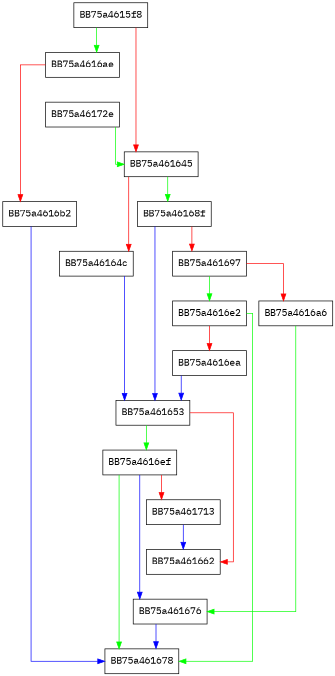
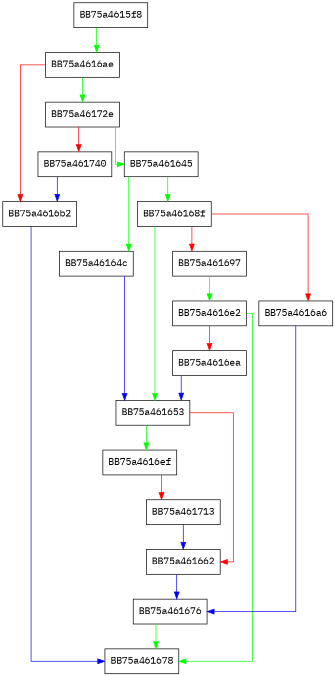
none -> (82, 86)
(136, 86) -> none
none -> (75, 164)
(129, 211) -> (129, 211)
(280, 264) -> (300, 214)
(155, 310) -> (155, 310)
(296, 510) -> (296, 510)
(140, 534) -> (177, 583)
(119, 558) -> none
(156, 633) -> (156, 633)
